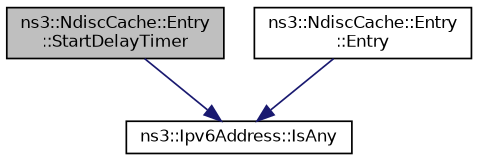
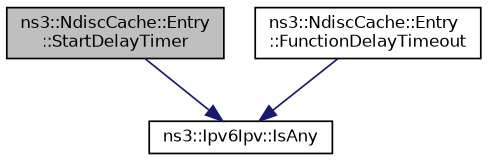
(363, 33) -> (368, 33)
(239, 137) -> (241, 137)
